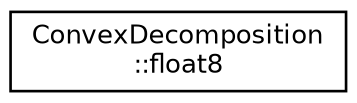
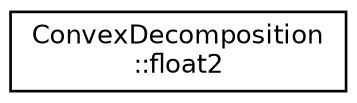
(178, 52) -> (178, 52)
